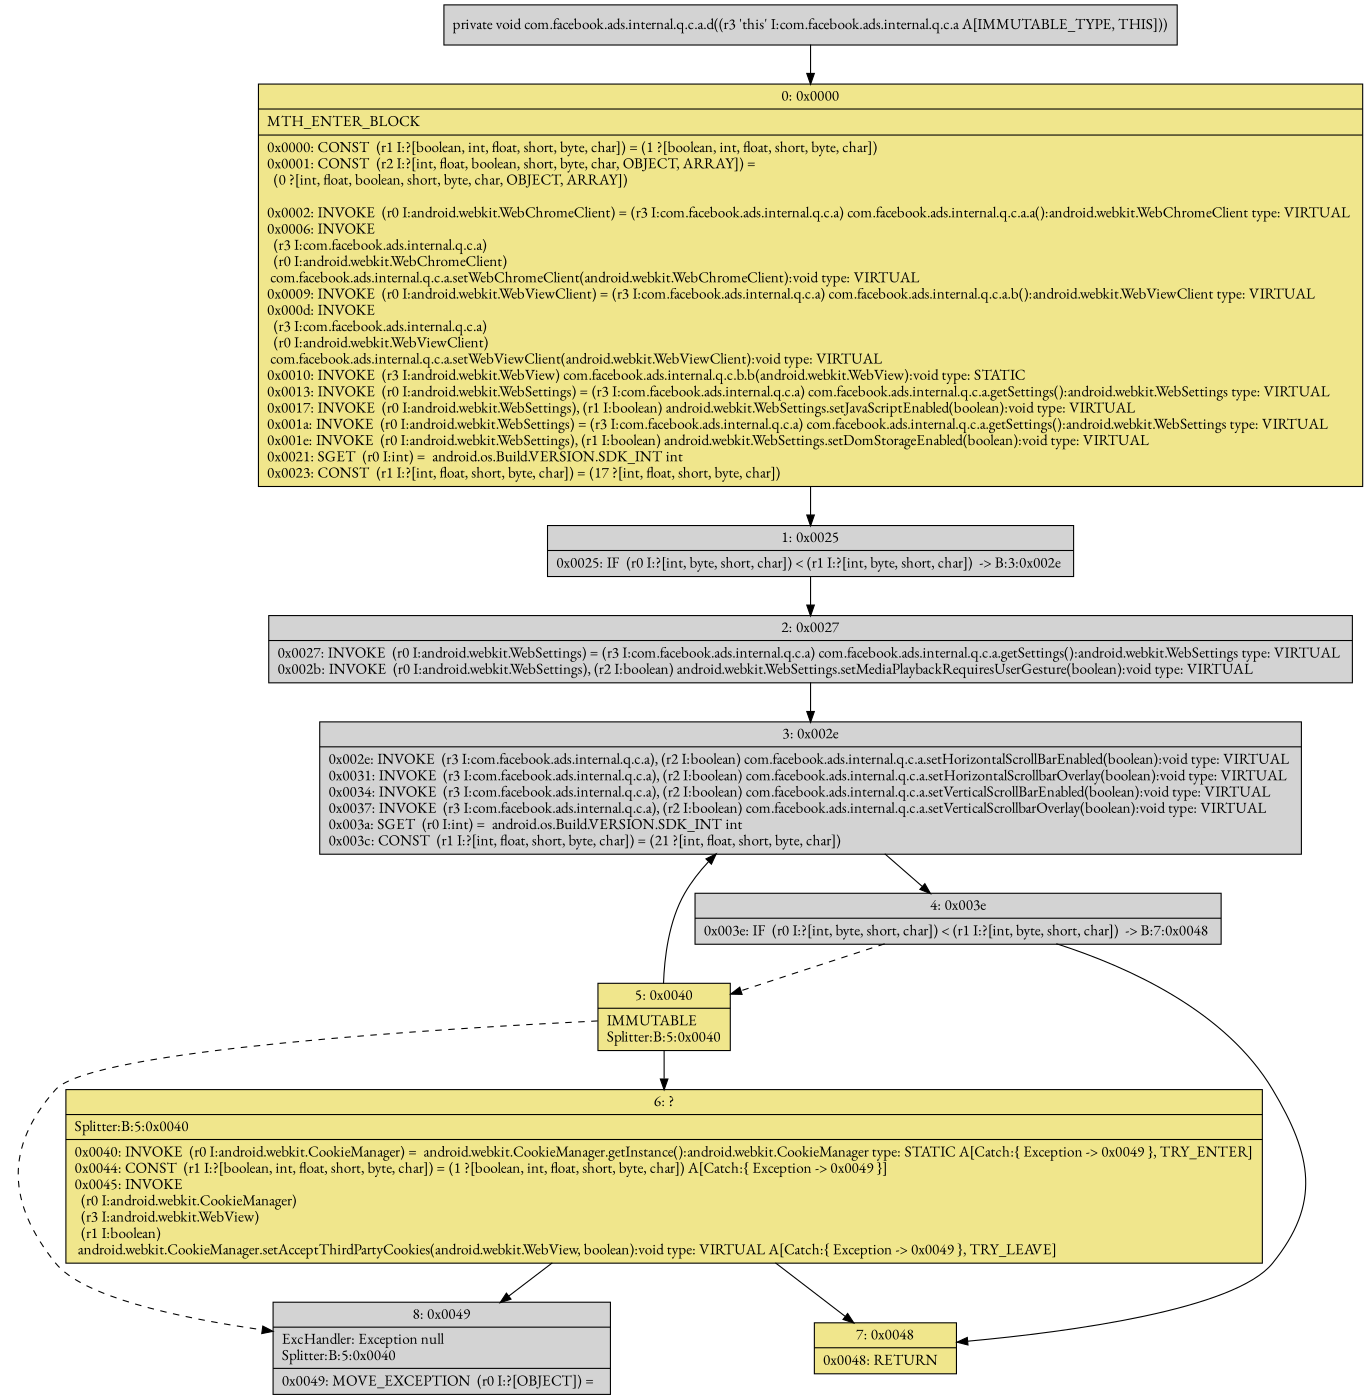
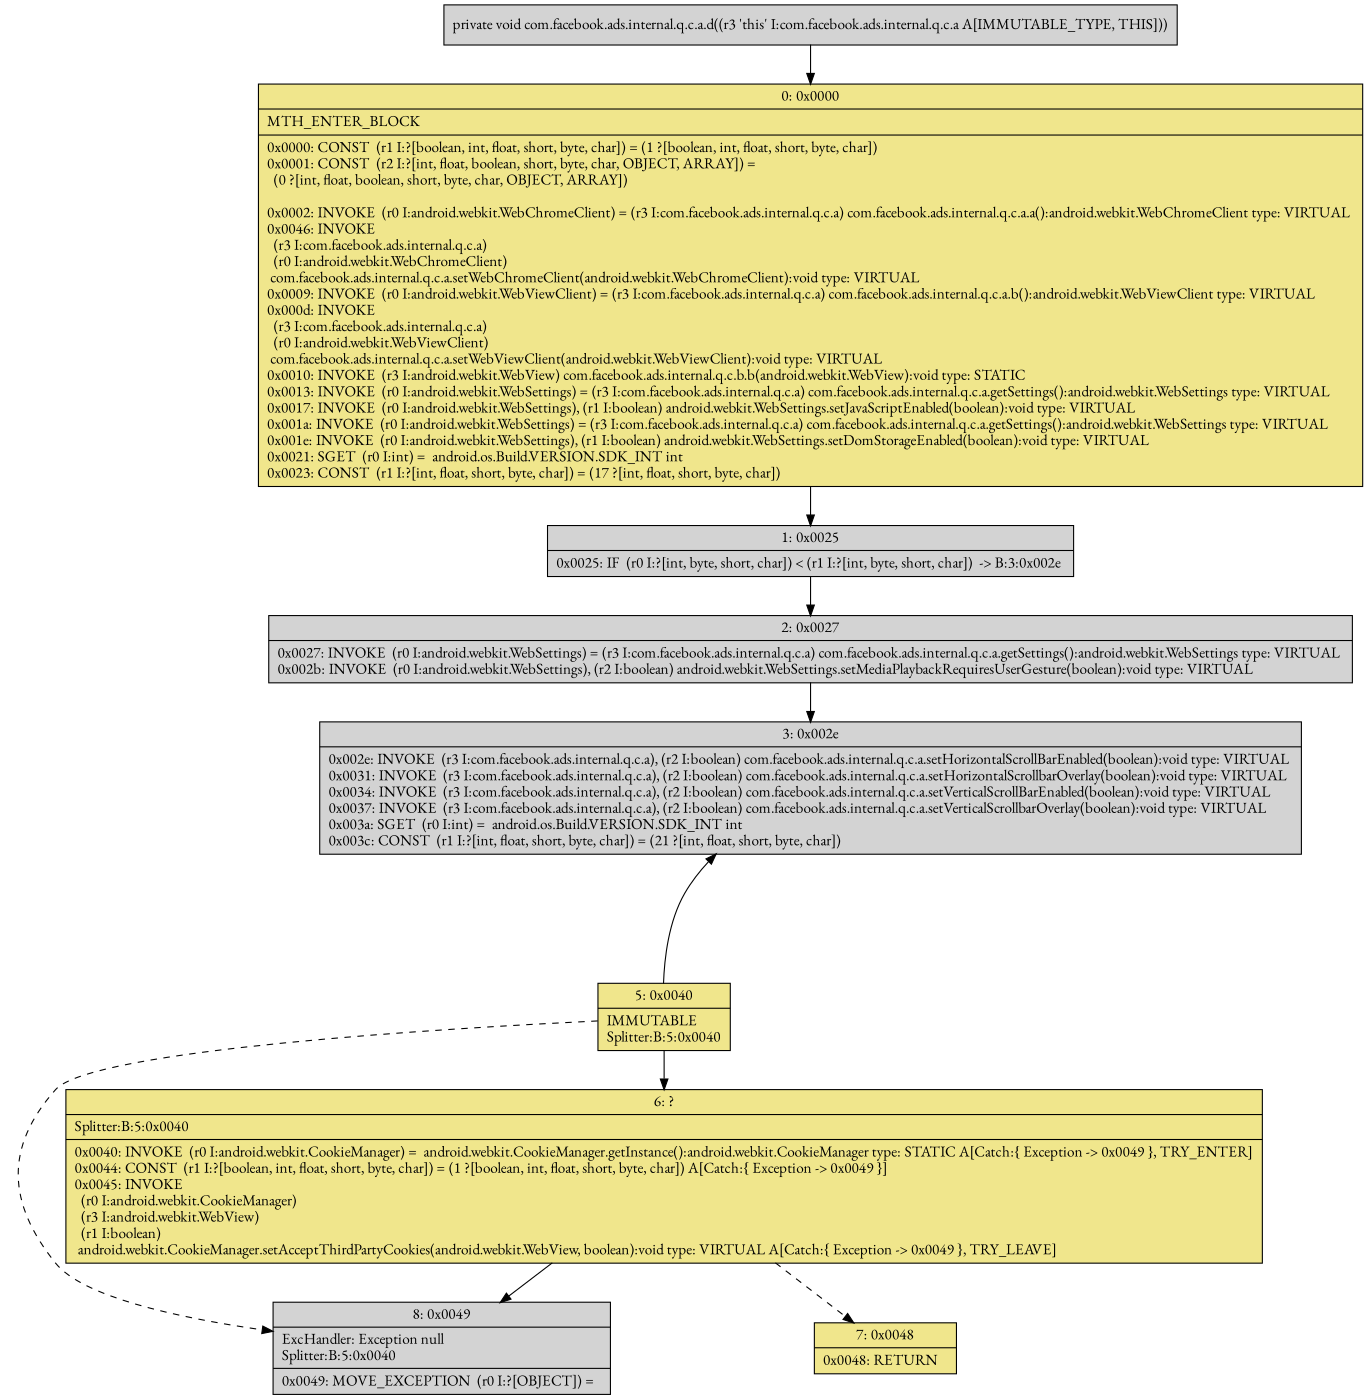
(325, 229) -> (325, 229)
(958, 919) -> none
(810, 1290) -> (810, 1290)
